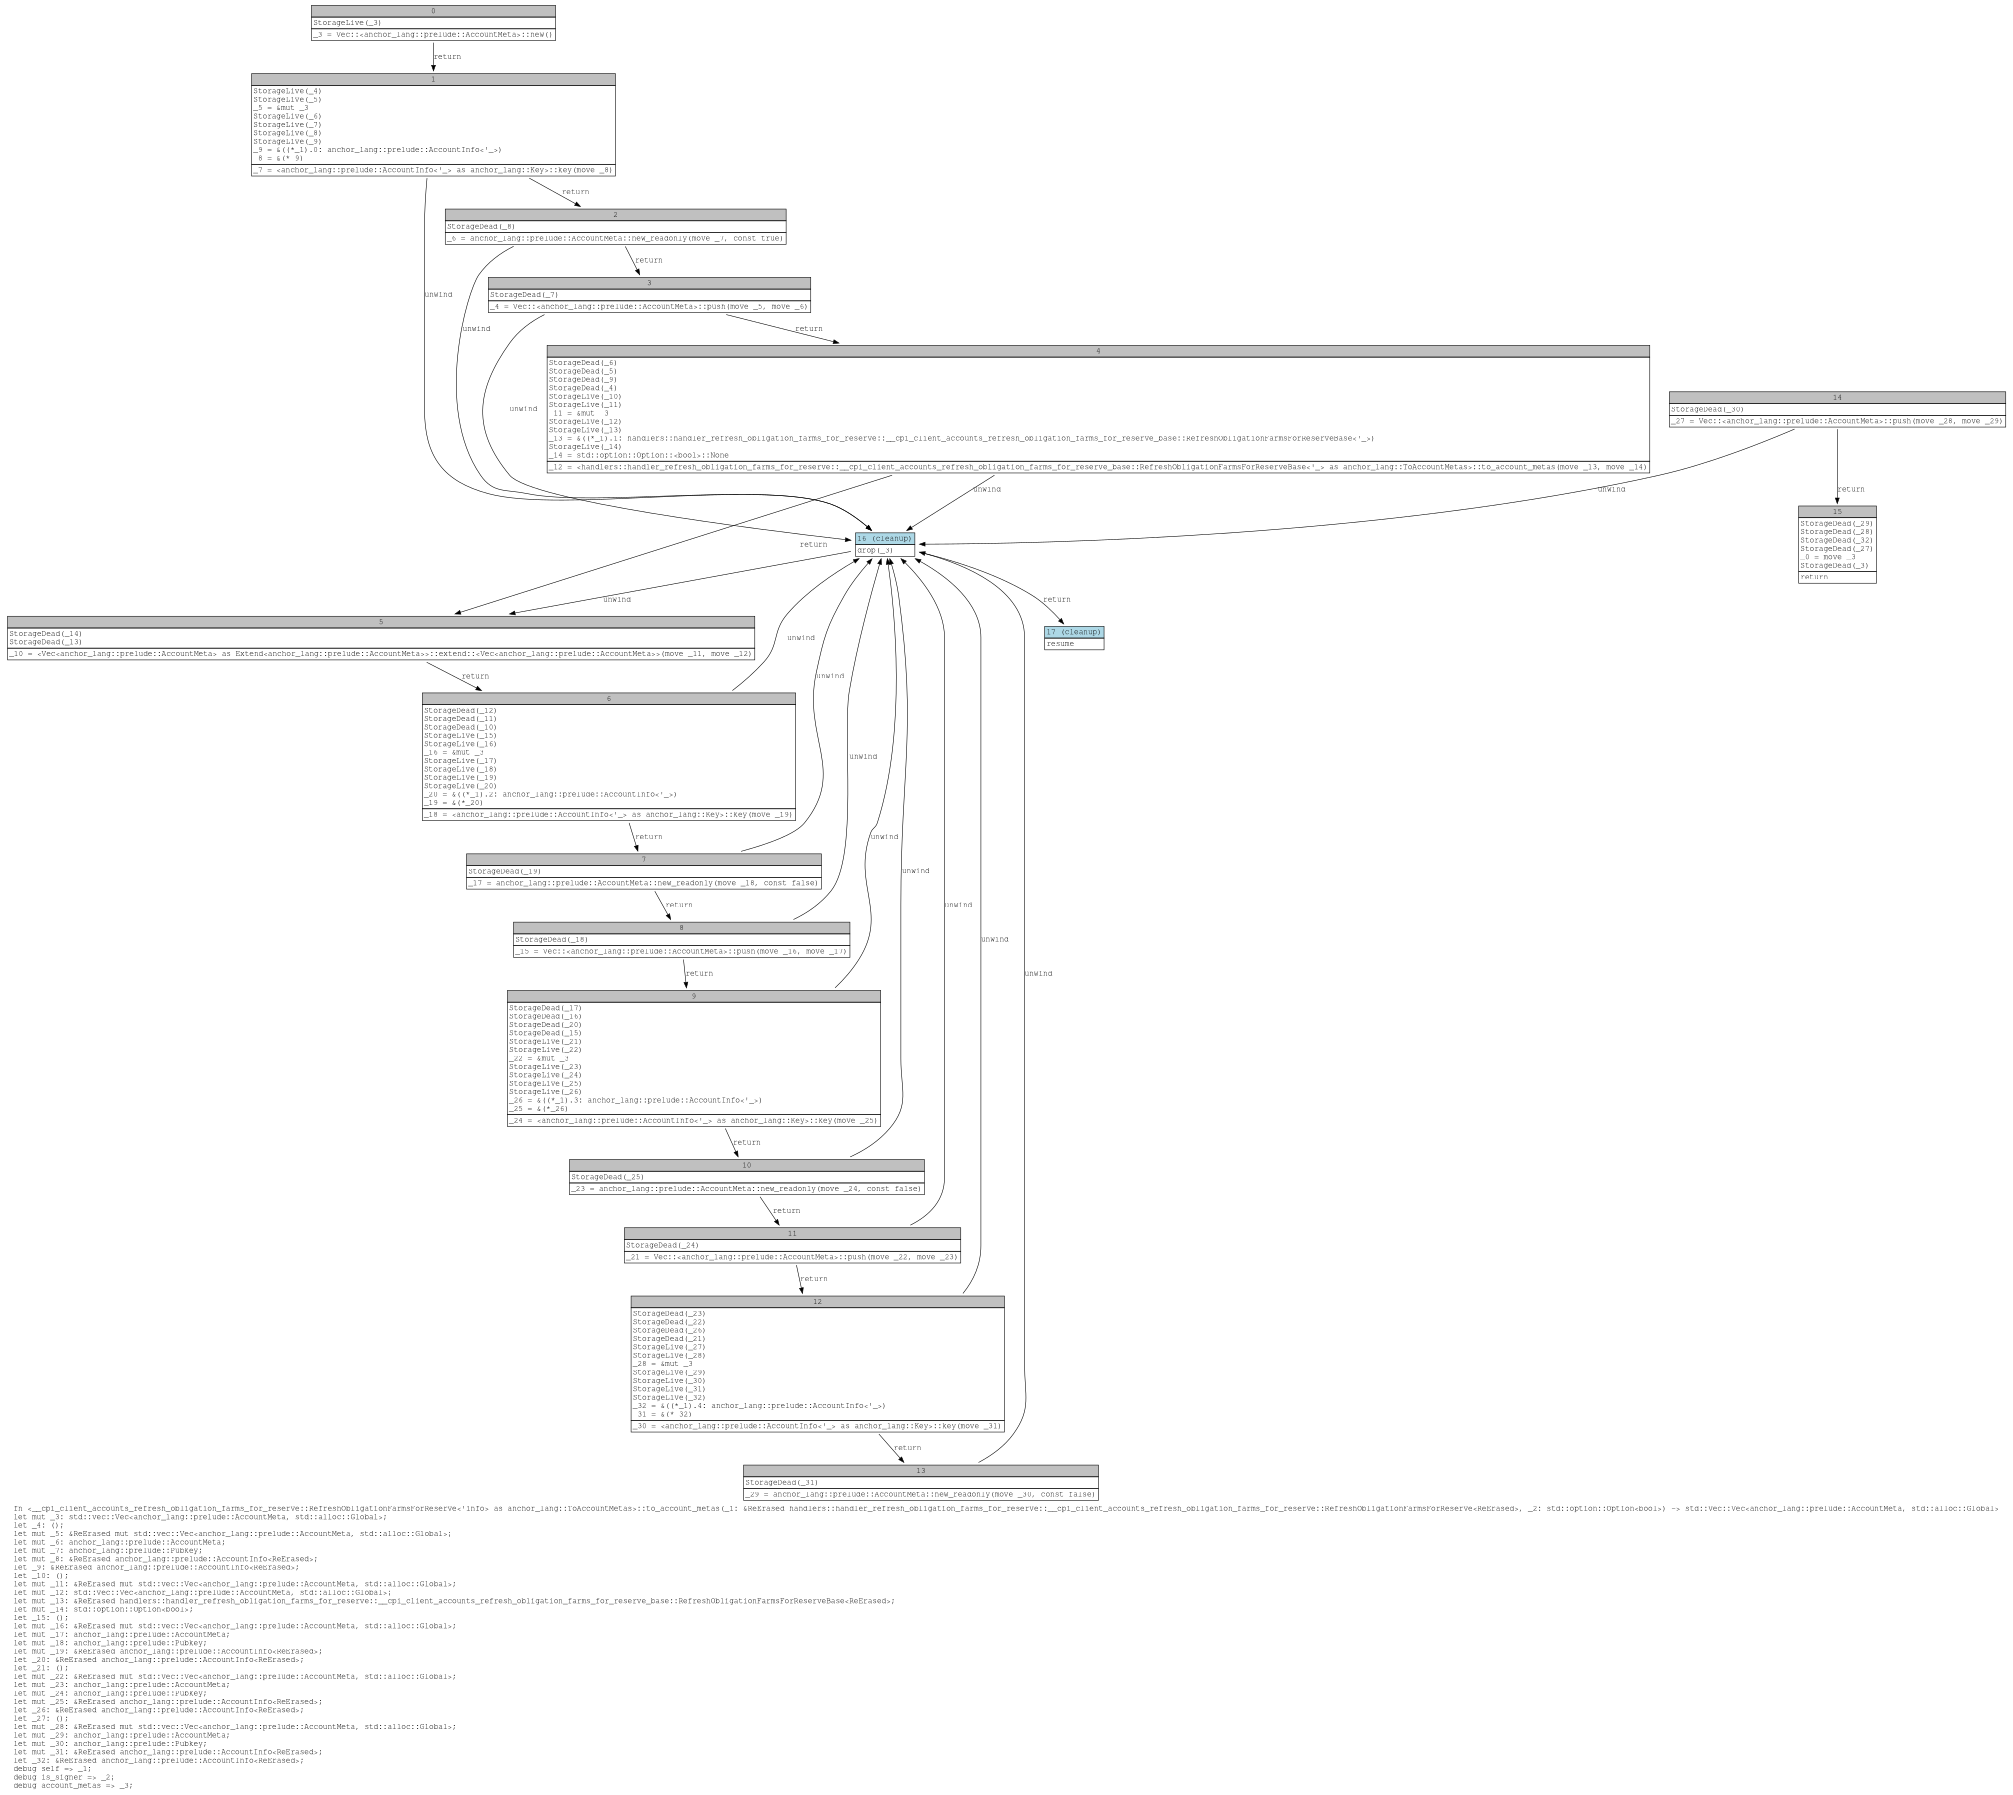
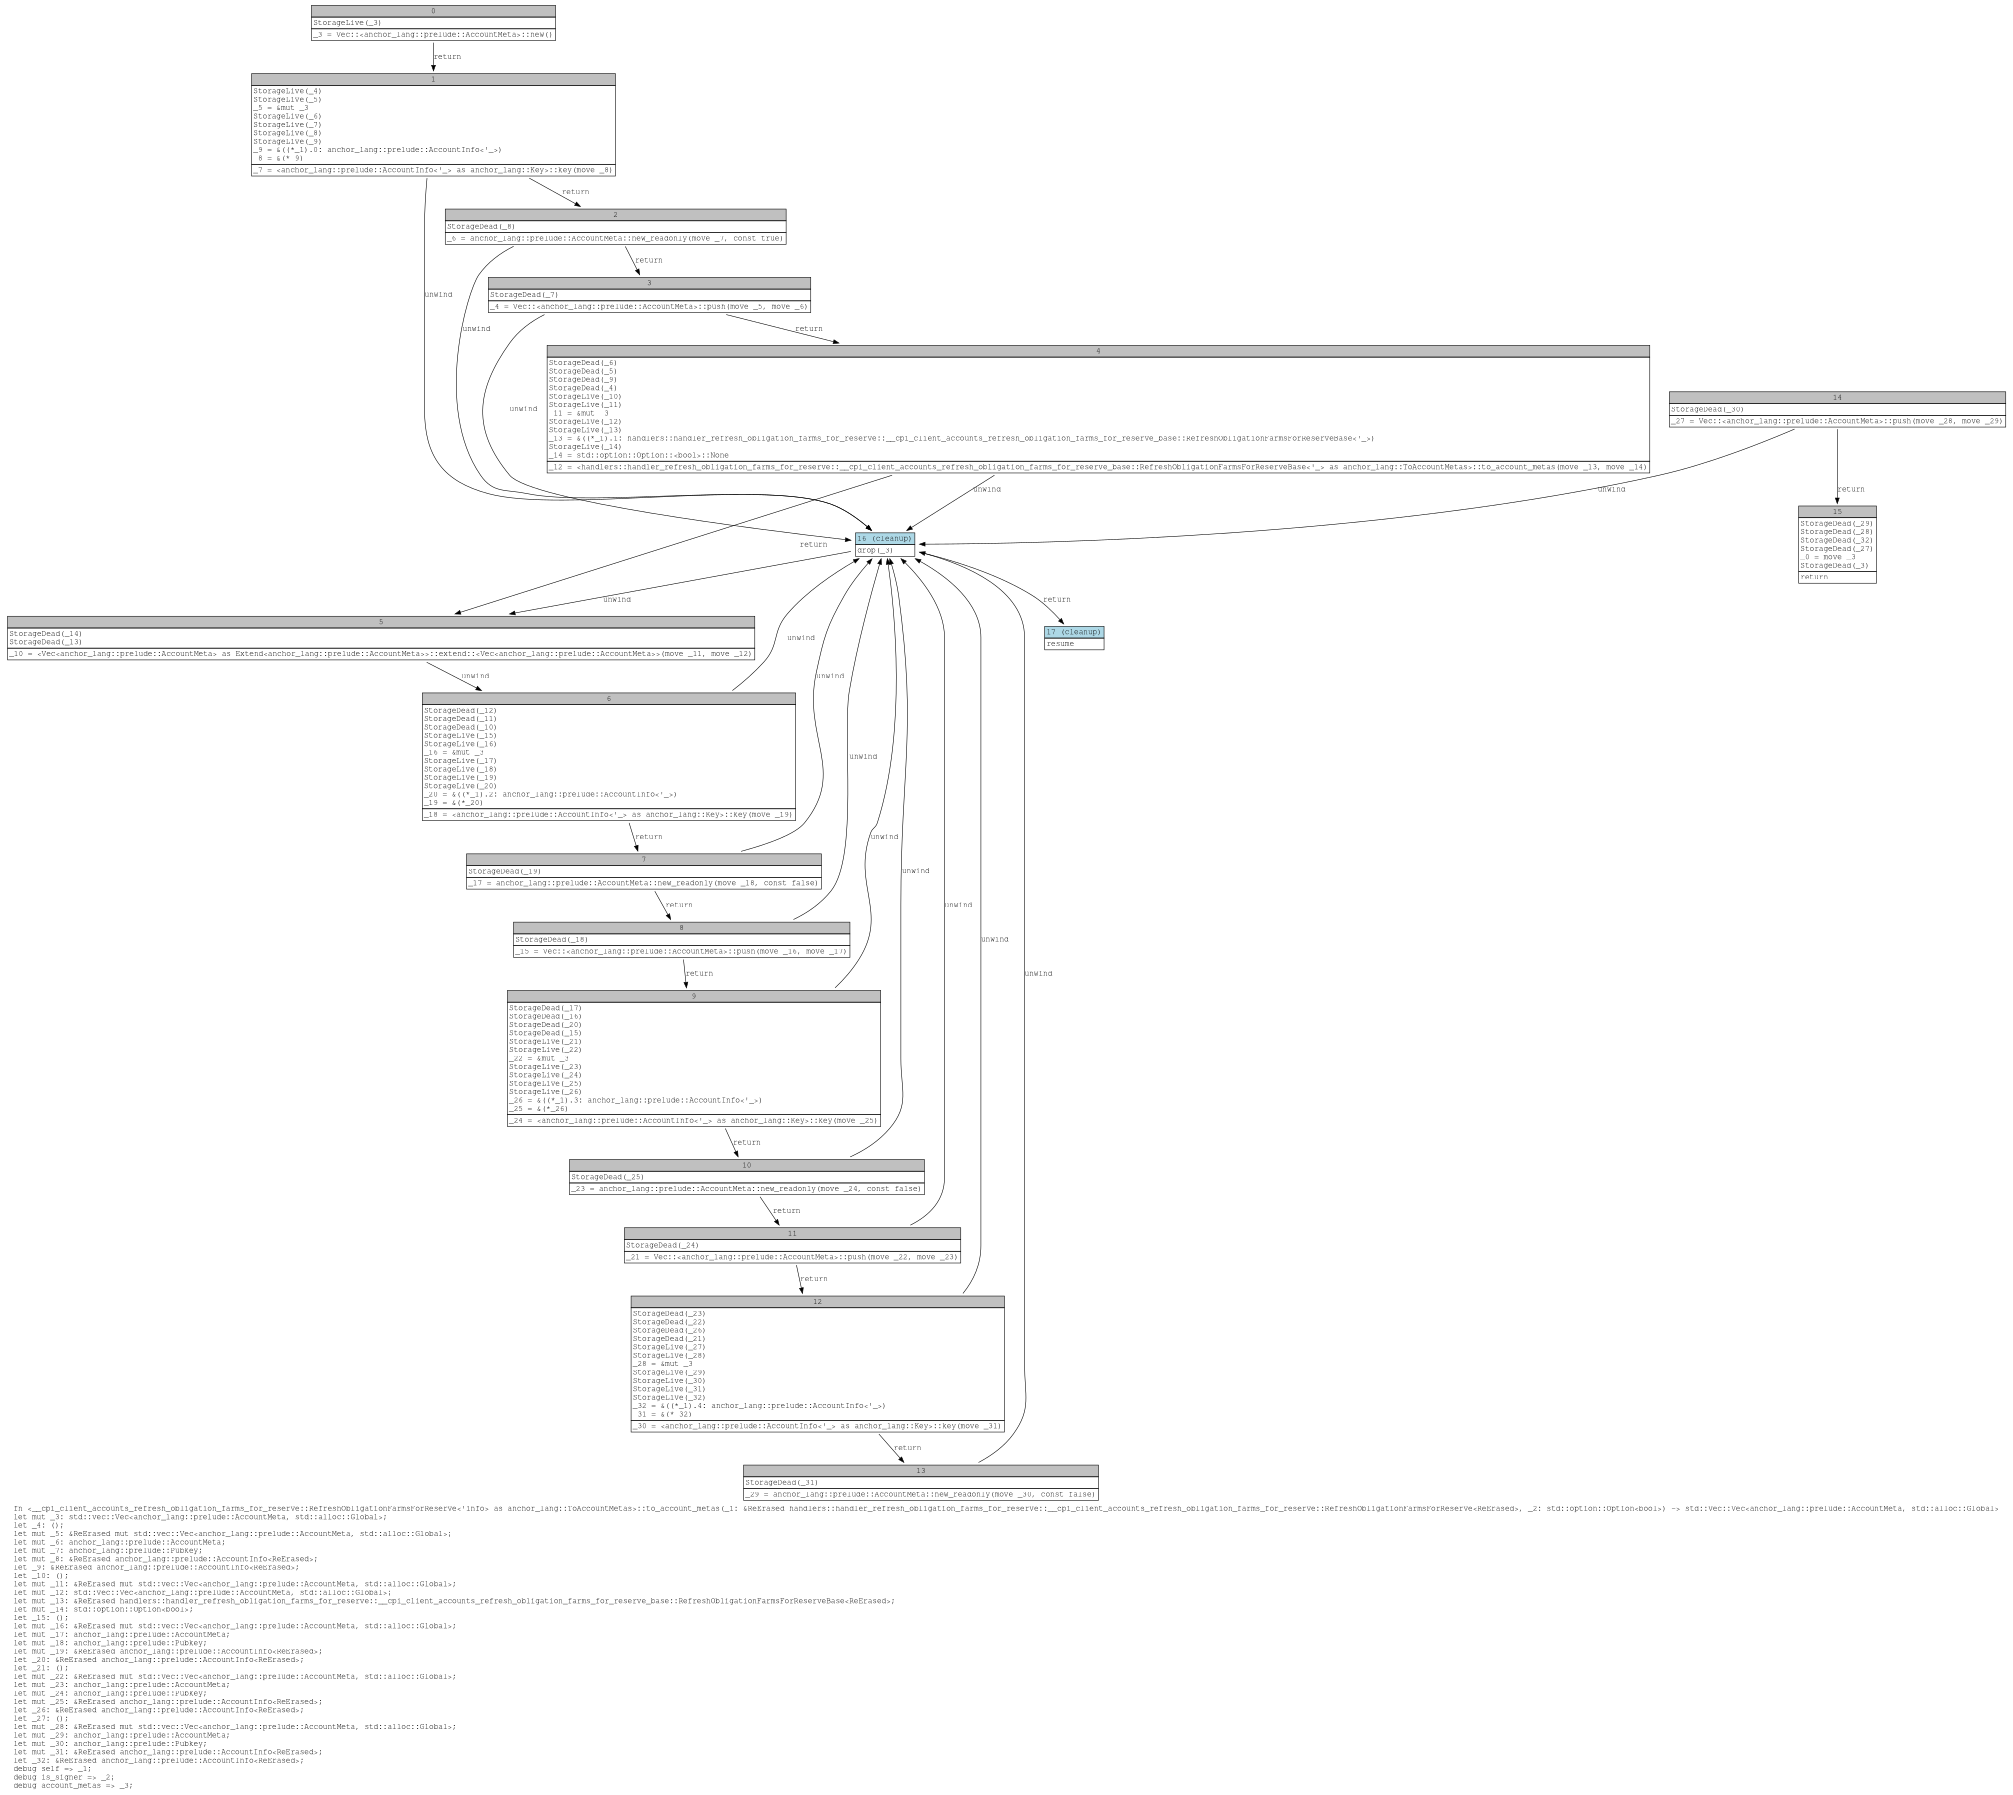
(475, 676) -> (475, 676)
